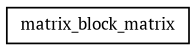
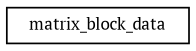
(98, 26) -> (98, 26)
